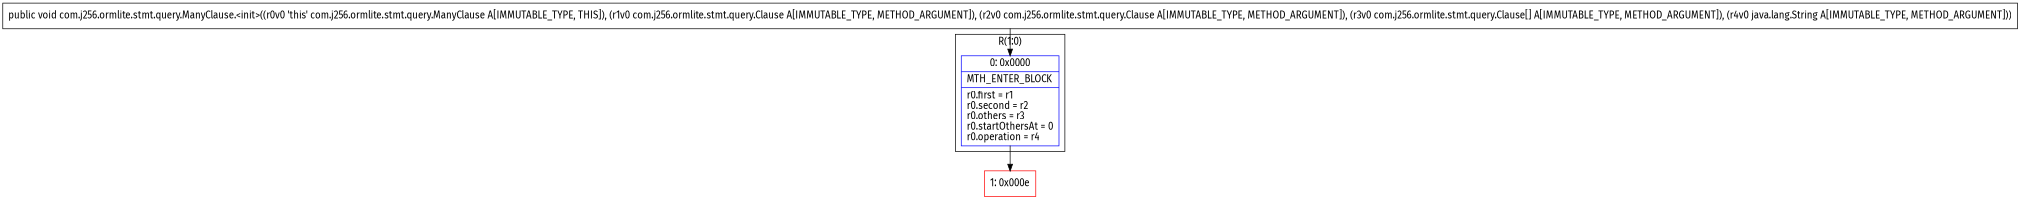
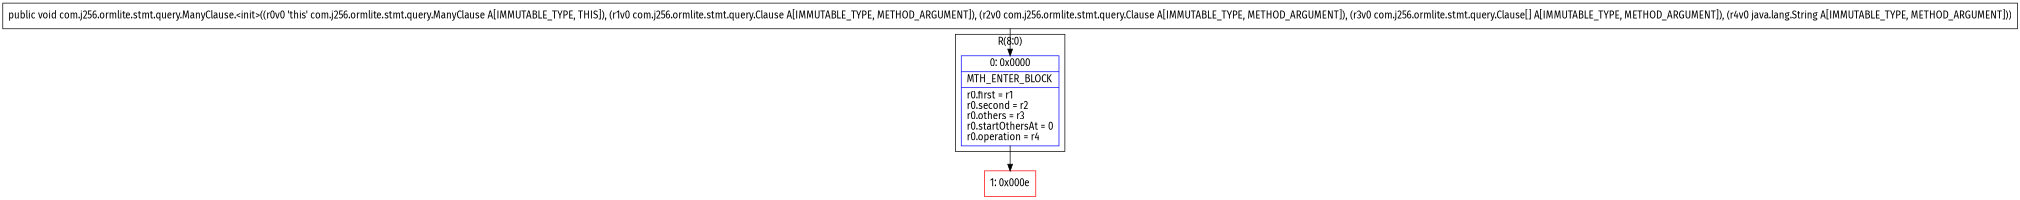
(1010, 42) -> (1010, 42)
